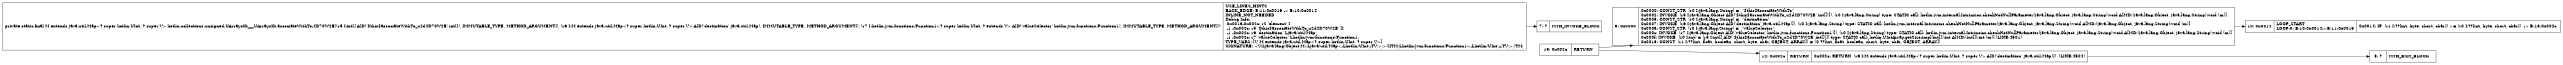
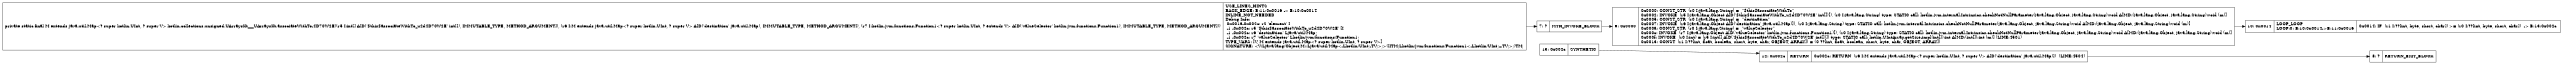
(2291, 24) -> (2290, 24)
(1614, 47) -> (1606, 26)
(1583, 49) -> (1583, 49)
(2409, 56) -> (2409, 56)
